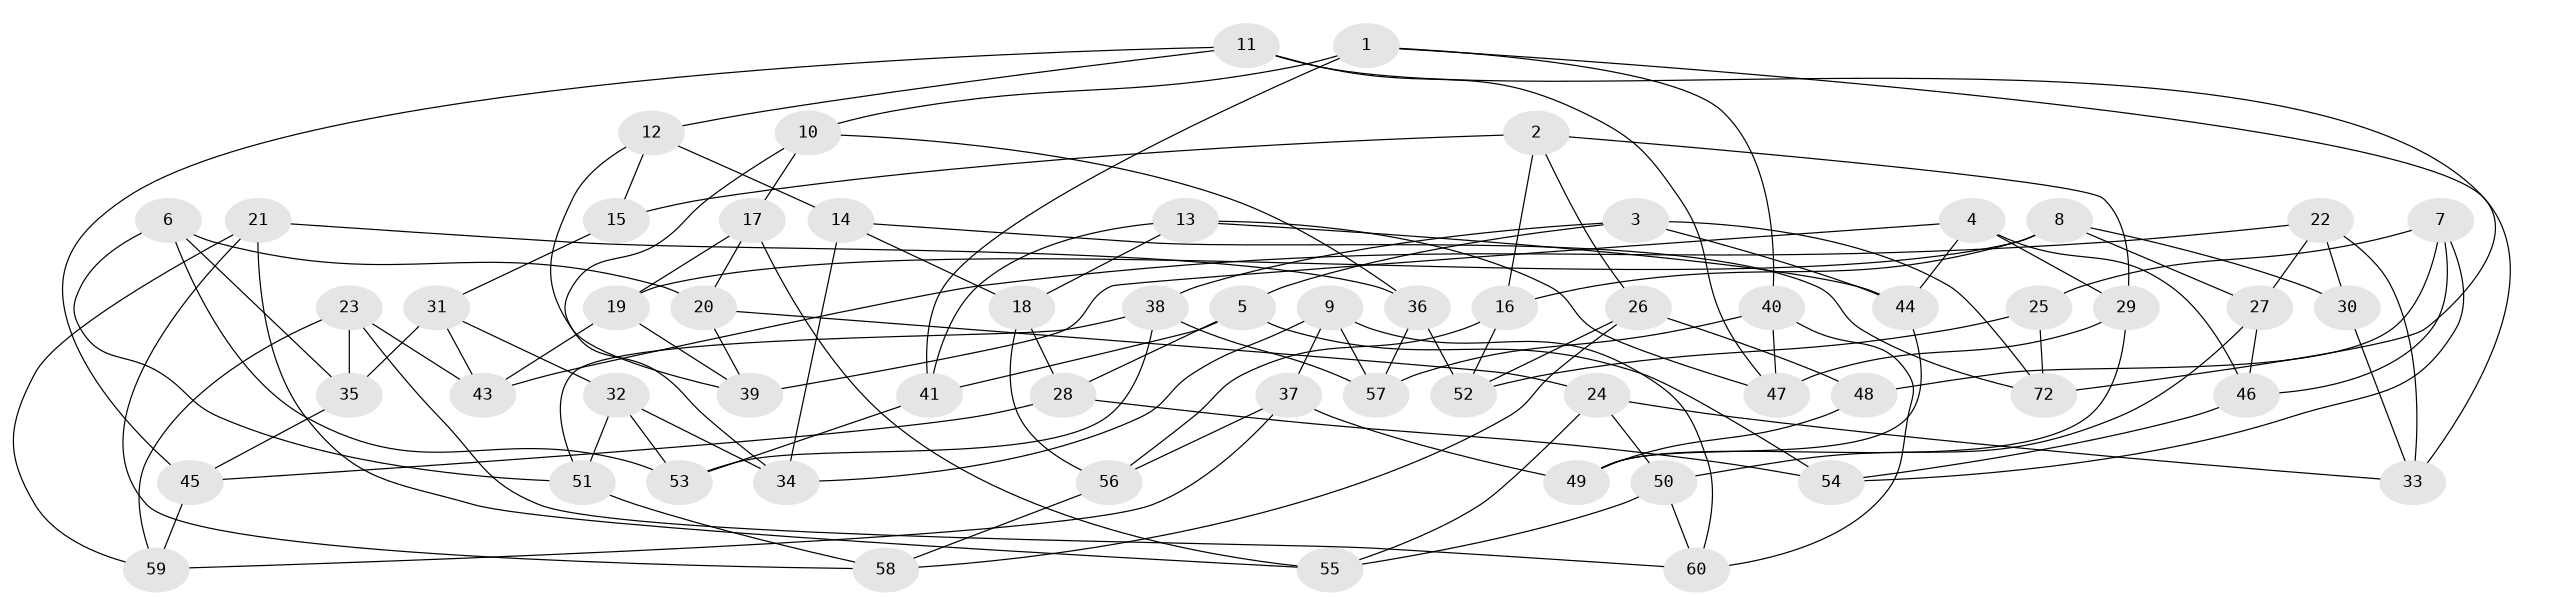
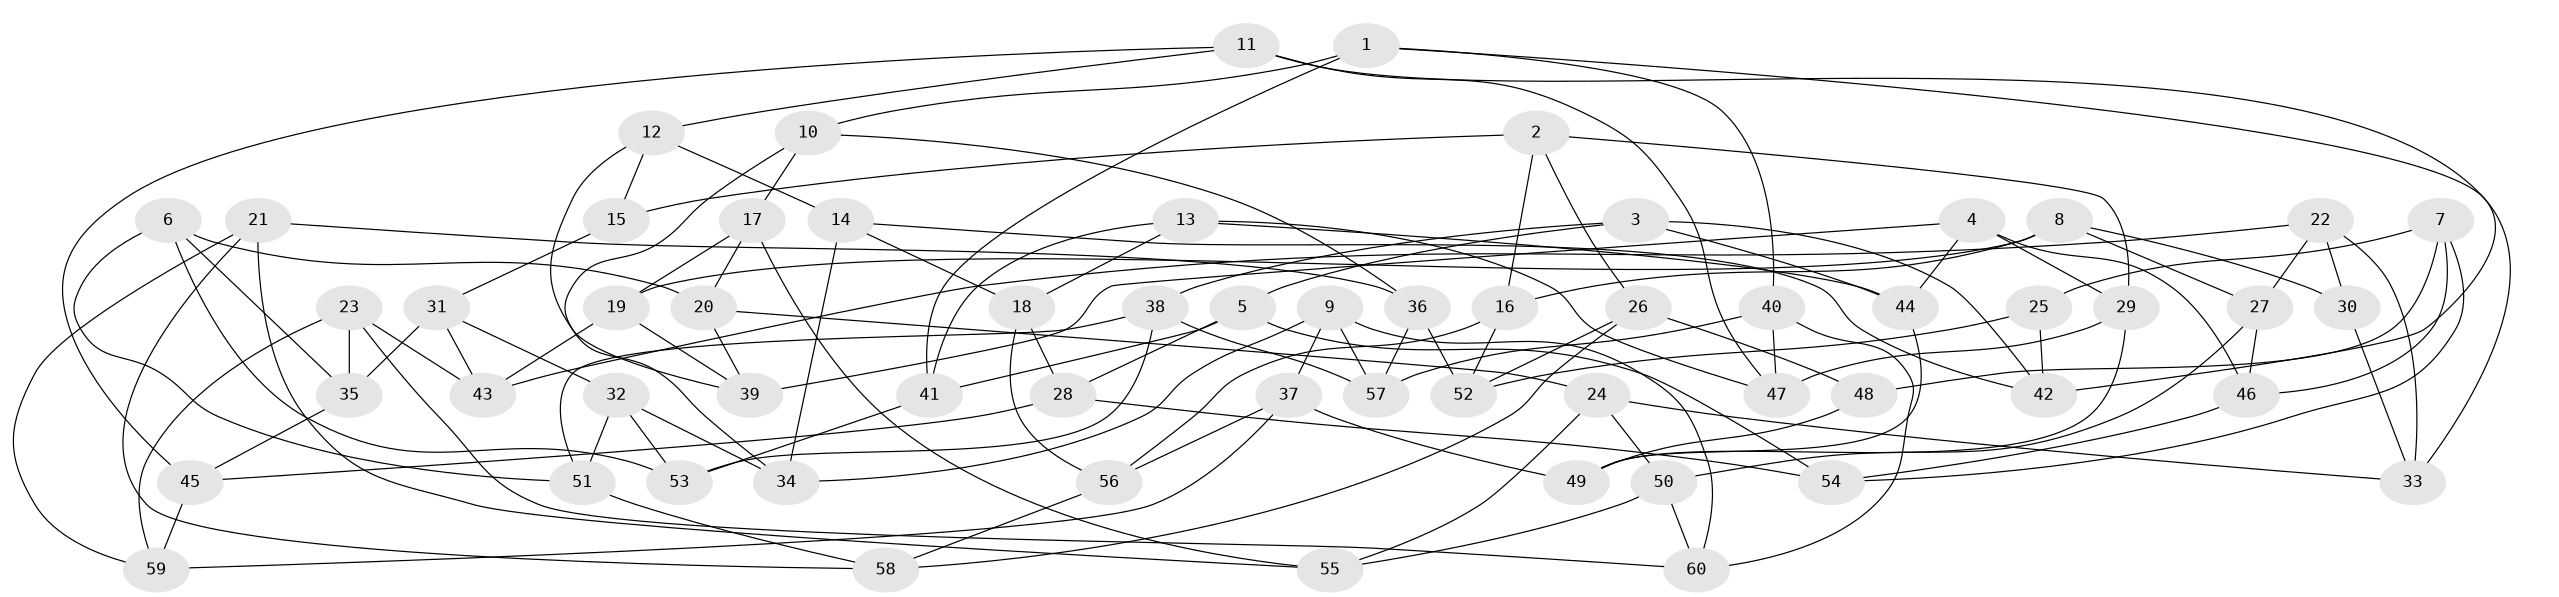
(2044, 395) -> (2044, 395)
